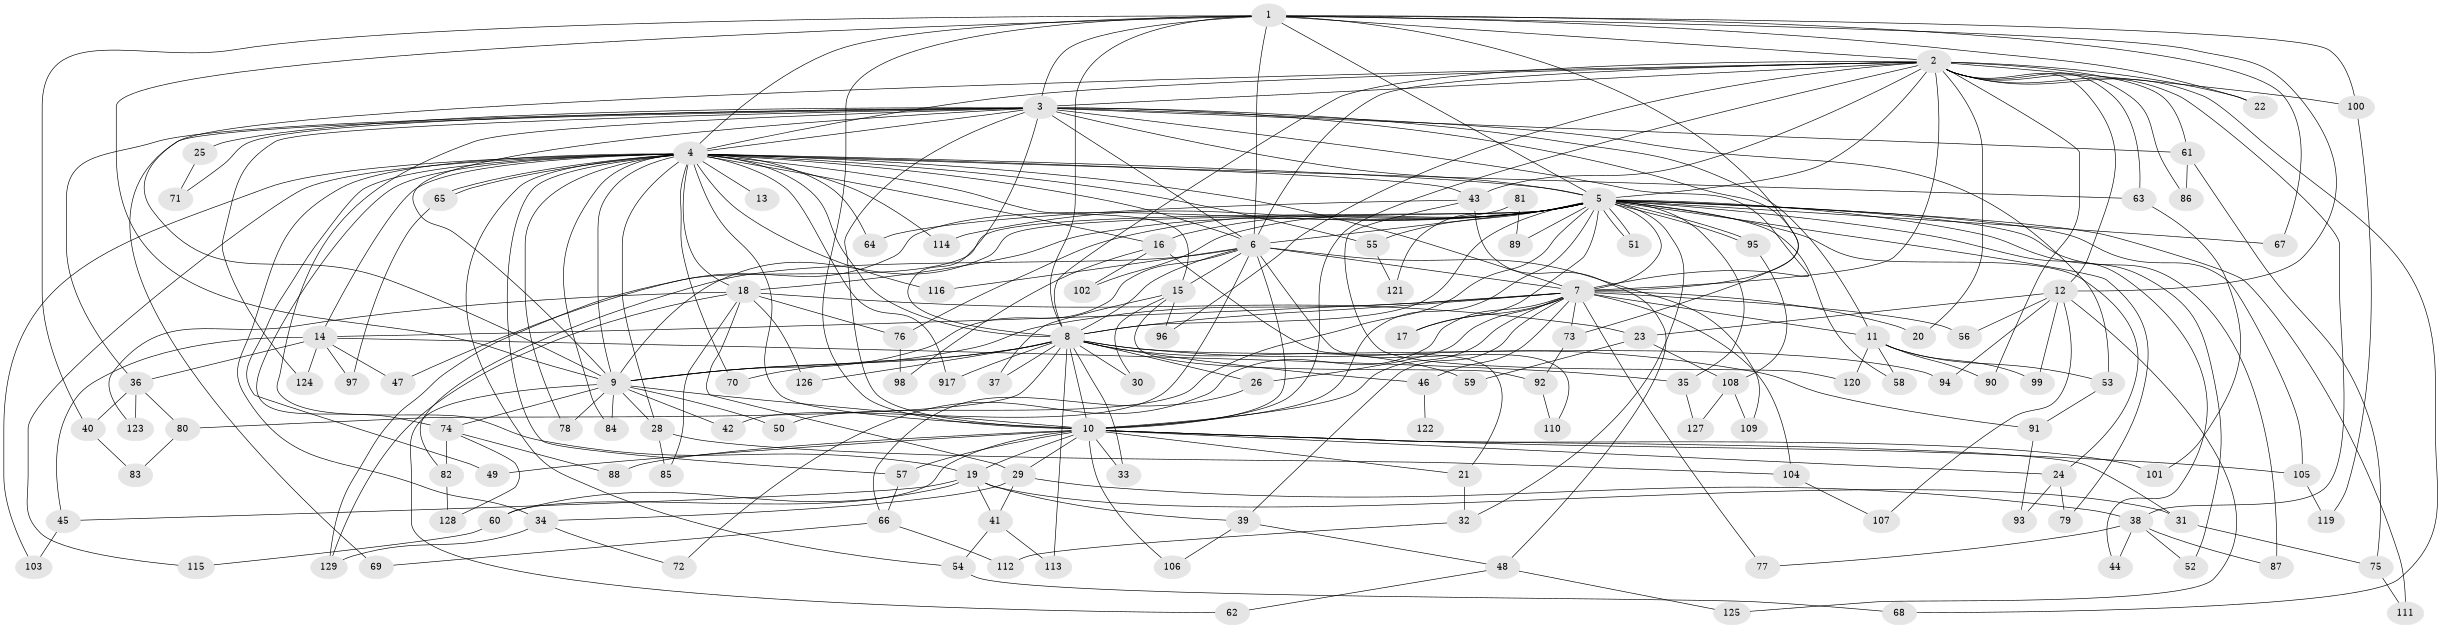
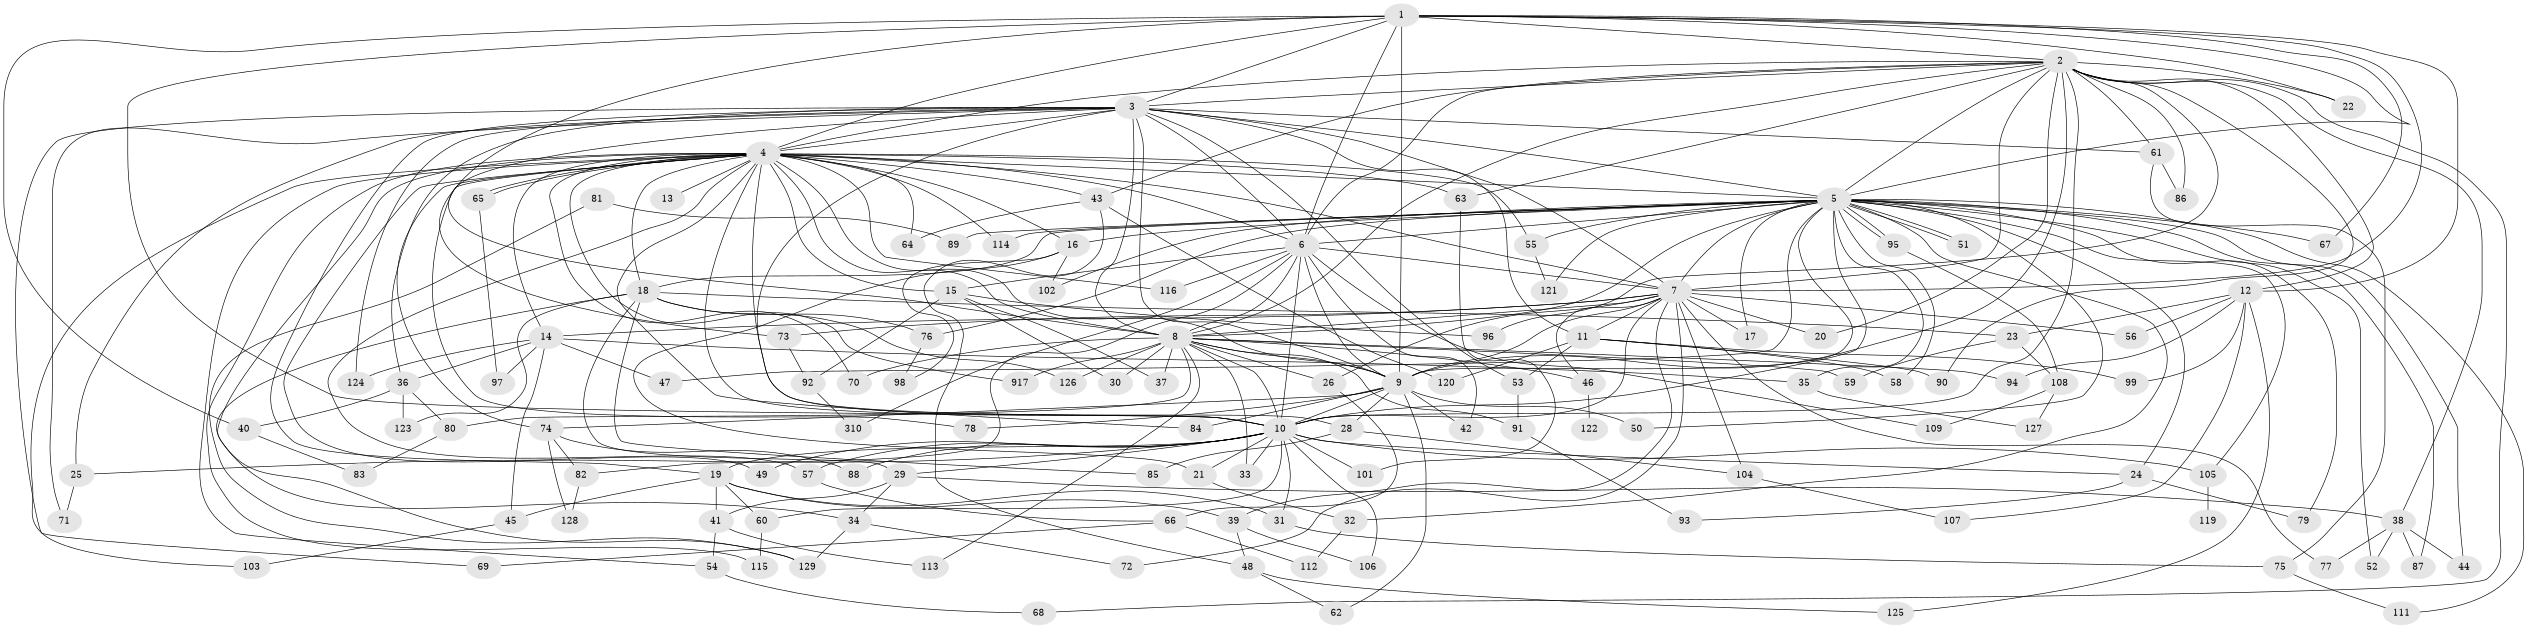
(2356, 107) -> none
(1552, 429) -> (854, 429)
none -> (943, 460)
